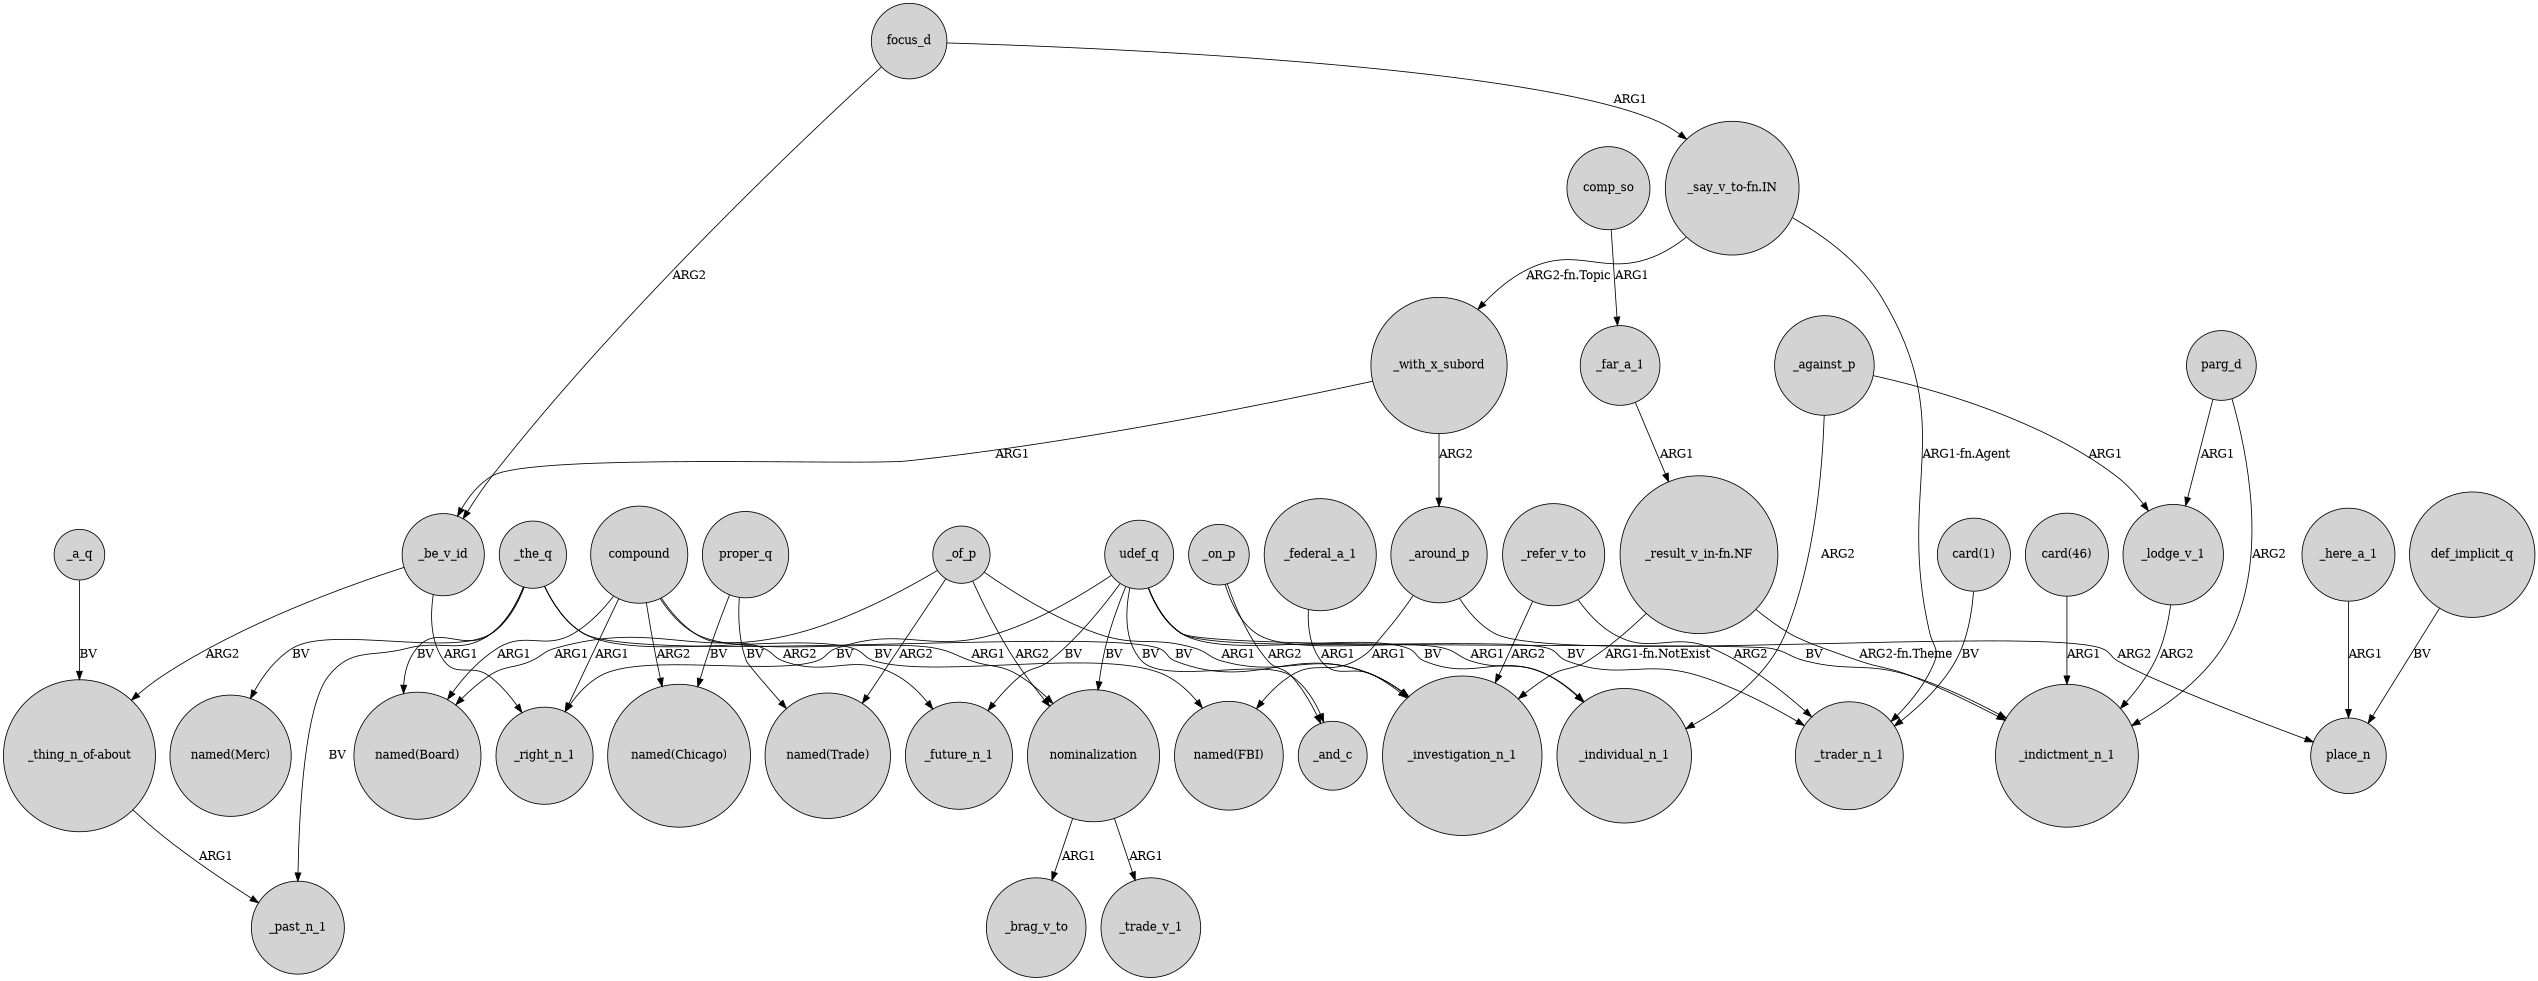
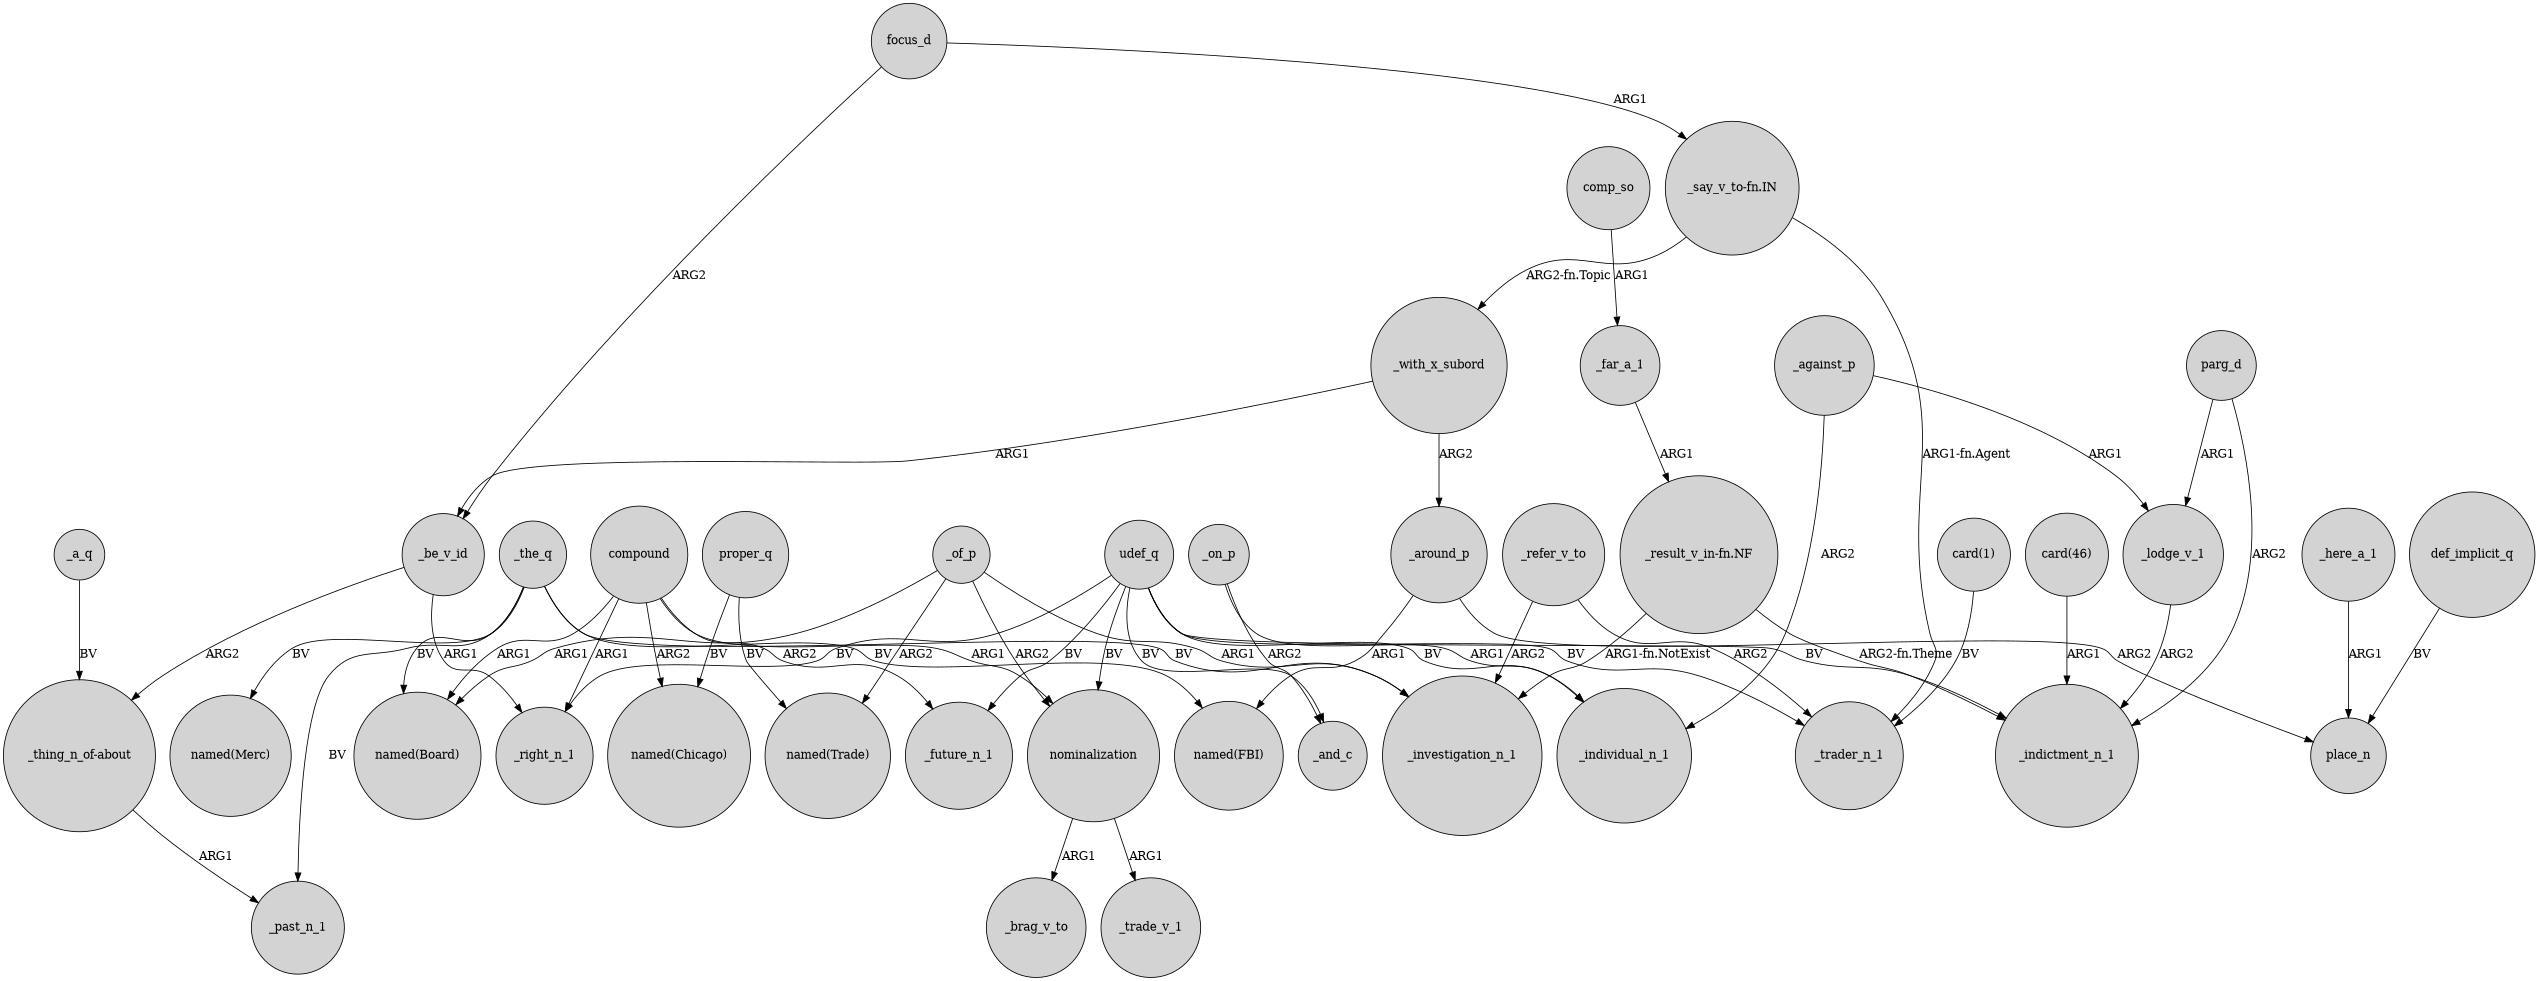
(1320, 555) -> none
